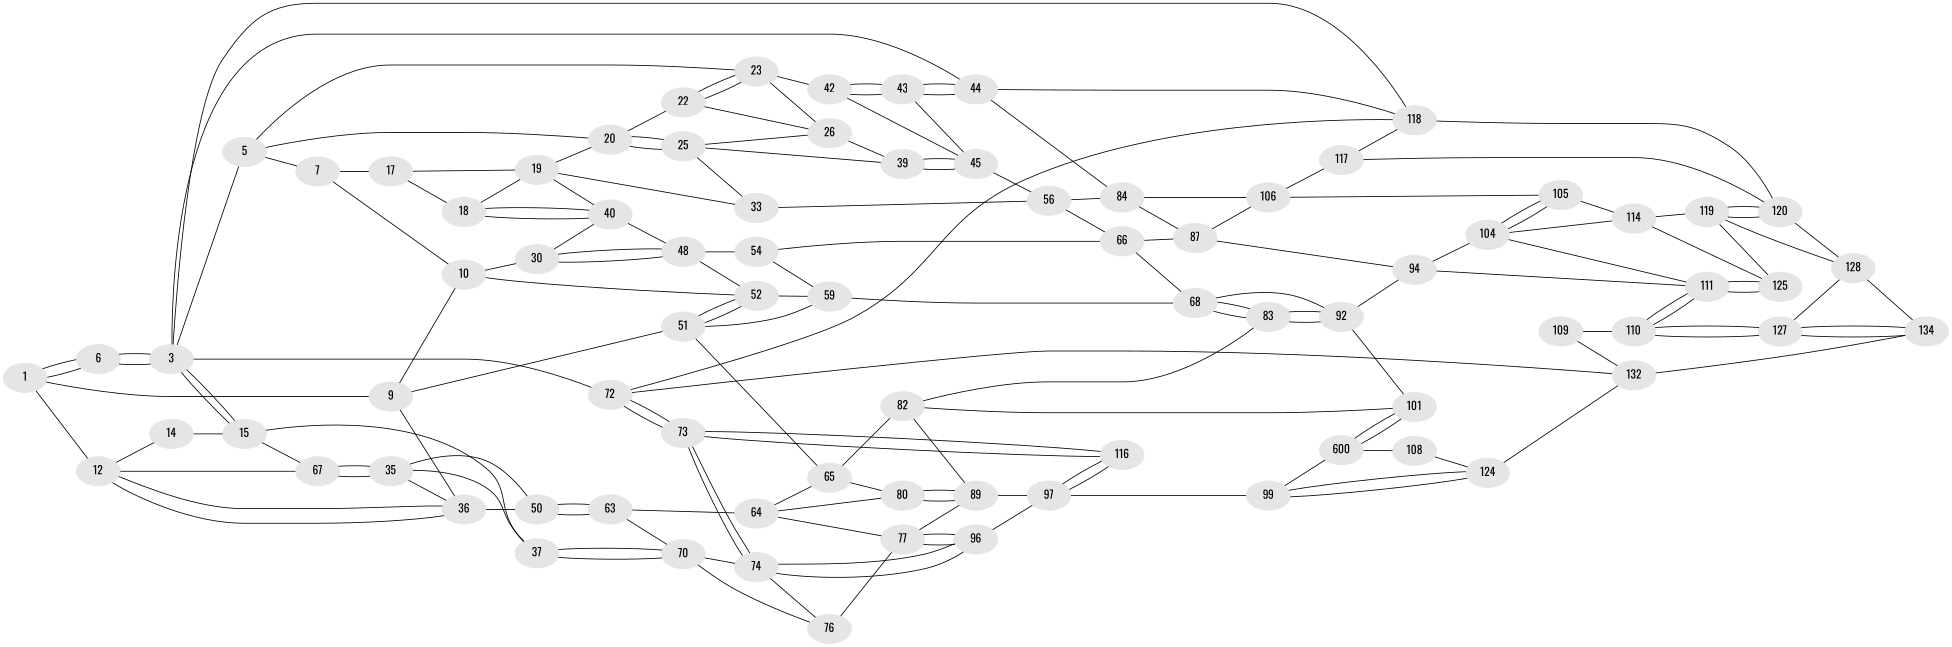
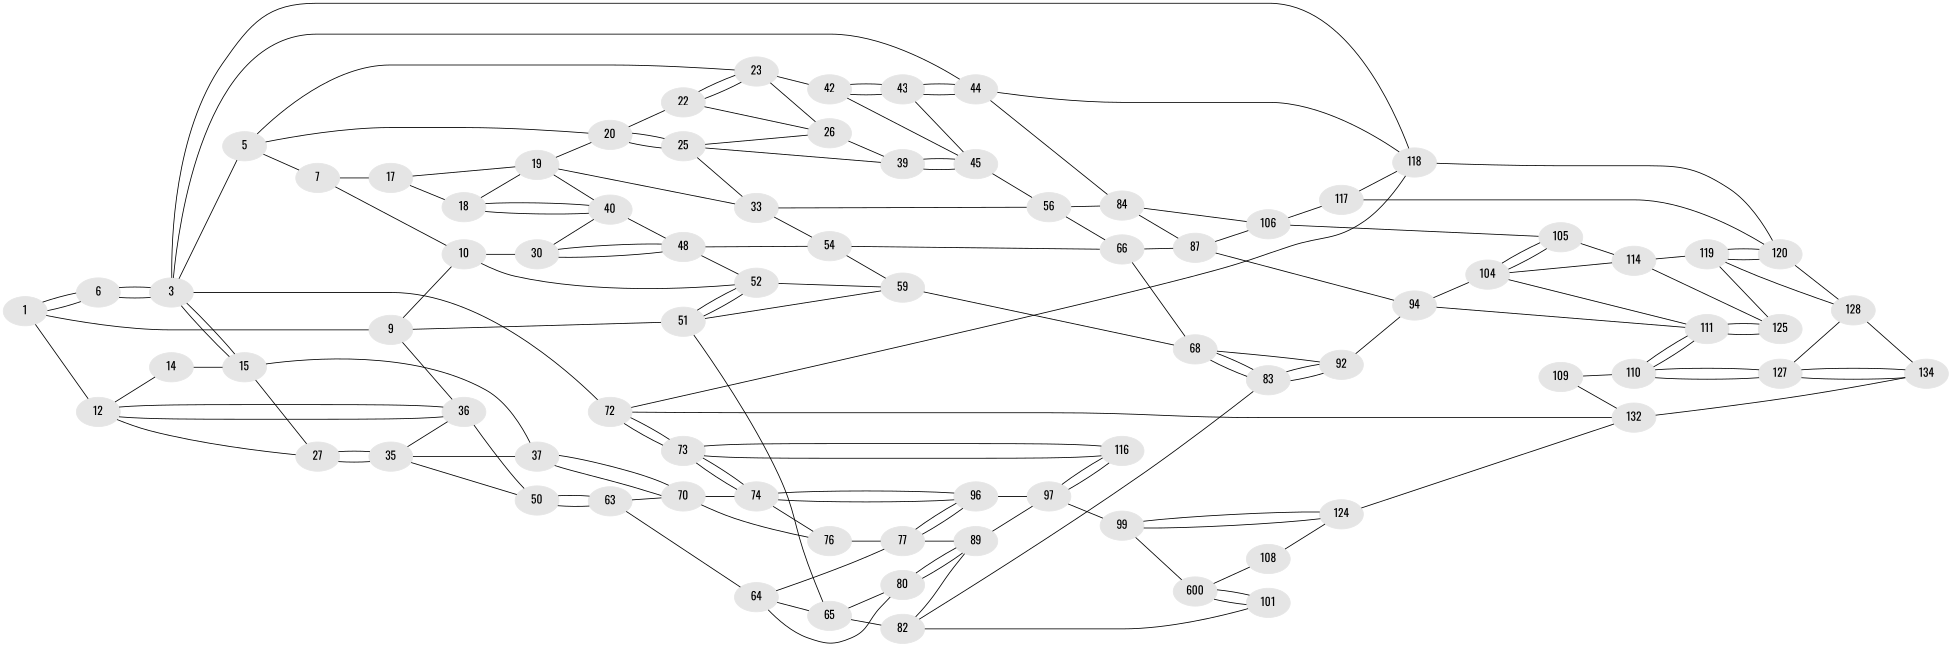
none -> (793, 227)
(1379, 364) -> none
(318, 471) -> (318, 457)
